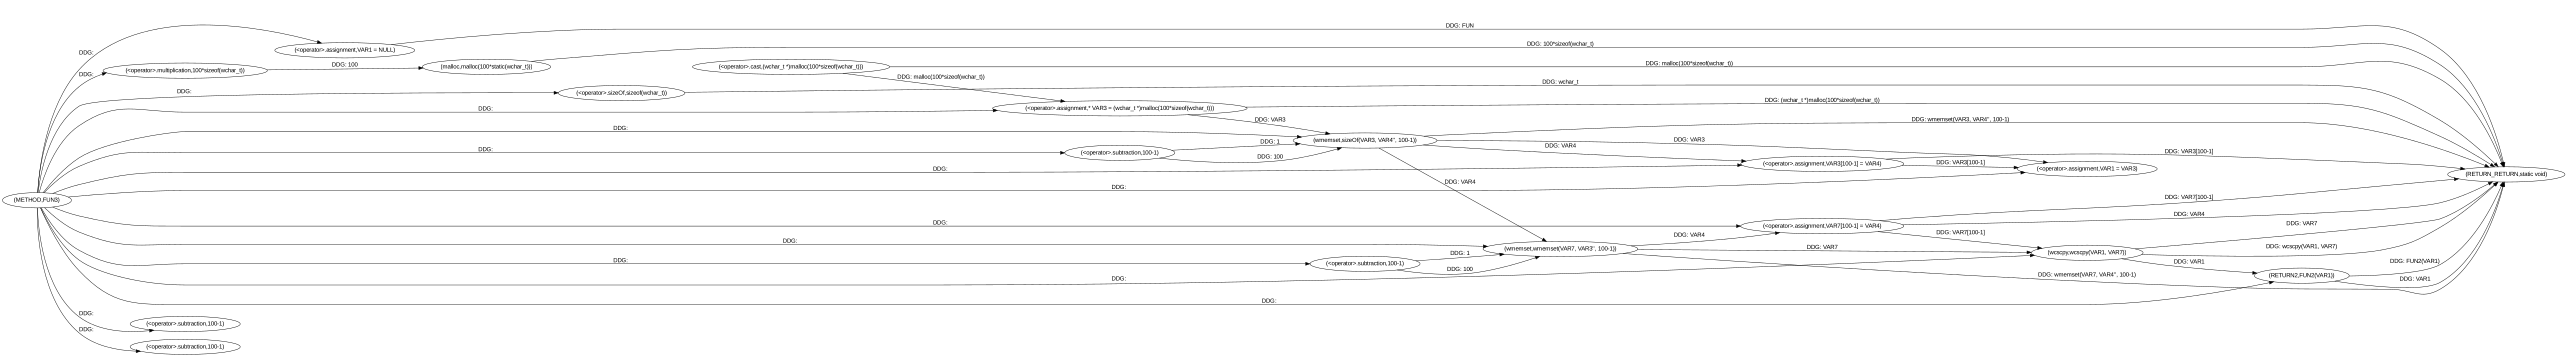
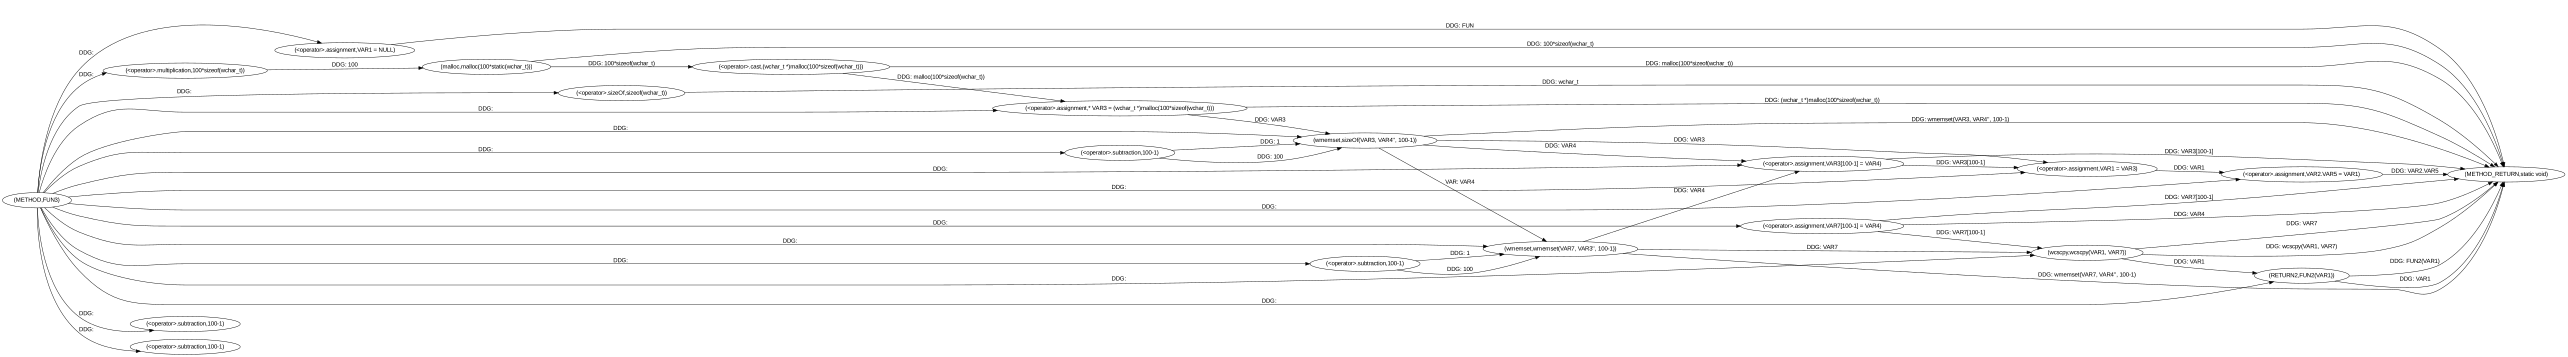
none -> (620, 67)
none -> (2302, 174)
(2506, 174) -> (2506, 174)
(1460, 182) -> (1460, 182)
(1703, 241) -> (1695, 205)
